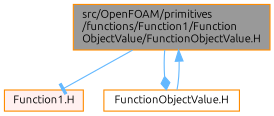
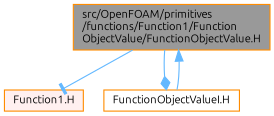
(172, 101) -> (172, 101)
